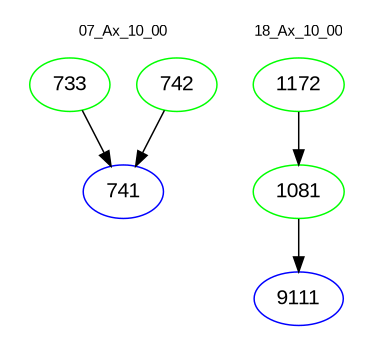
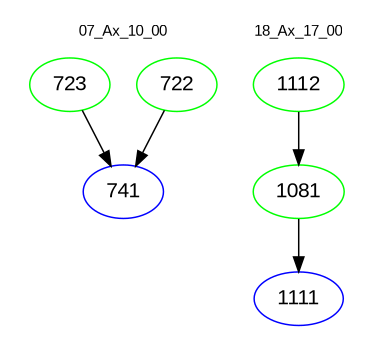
(299, 32) -> (299, 32)
(70, 85) -> (70, 85)
(177, 85) -> (177, 85)
(299, 85) -> (299, 85)
(299, 299) -> (299, 299)
